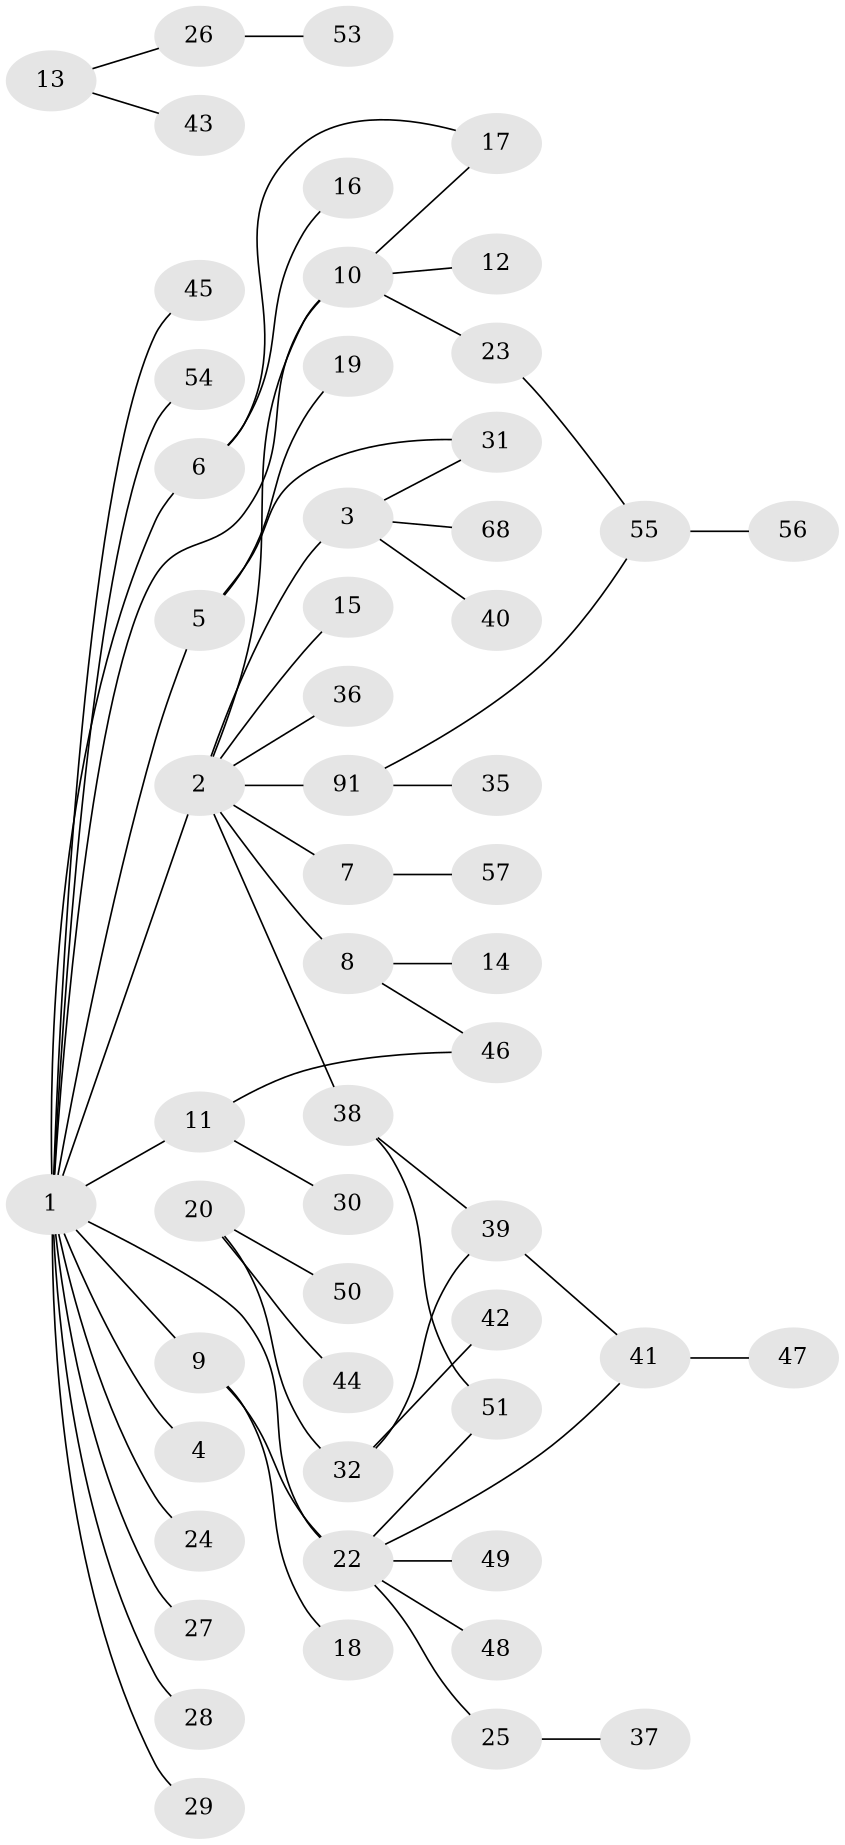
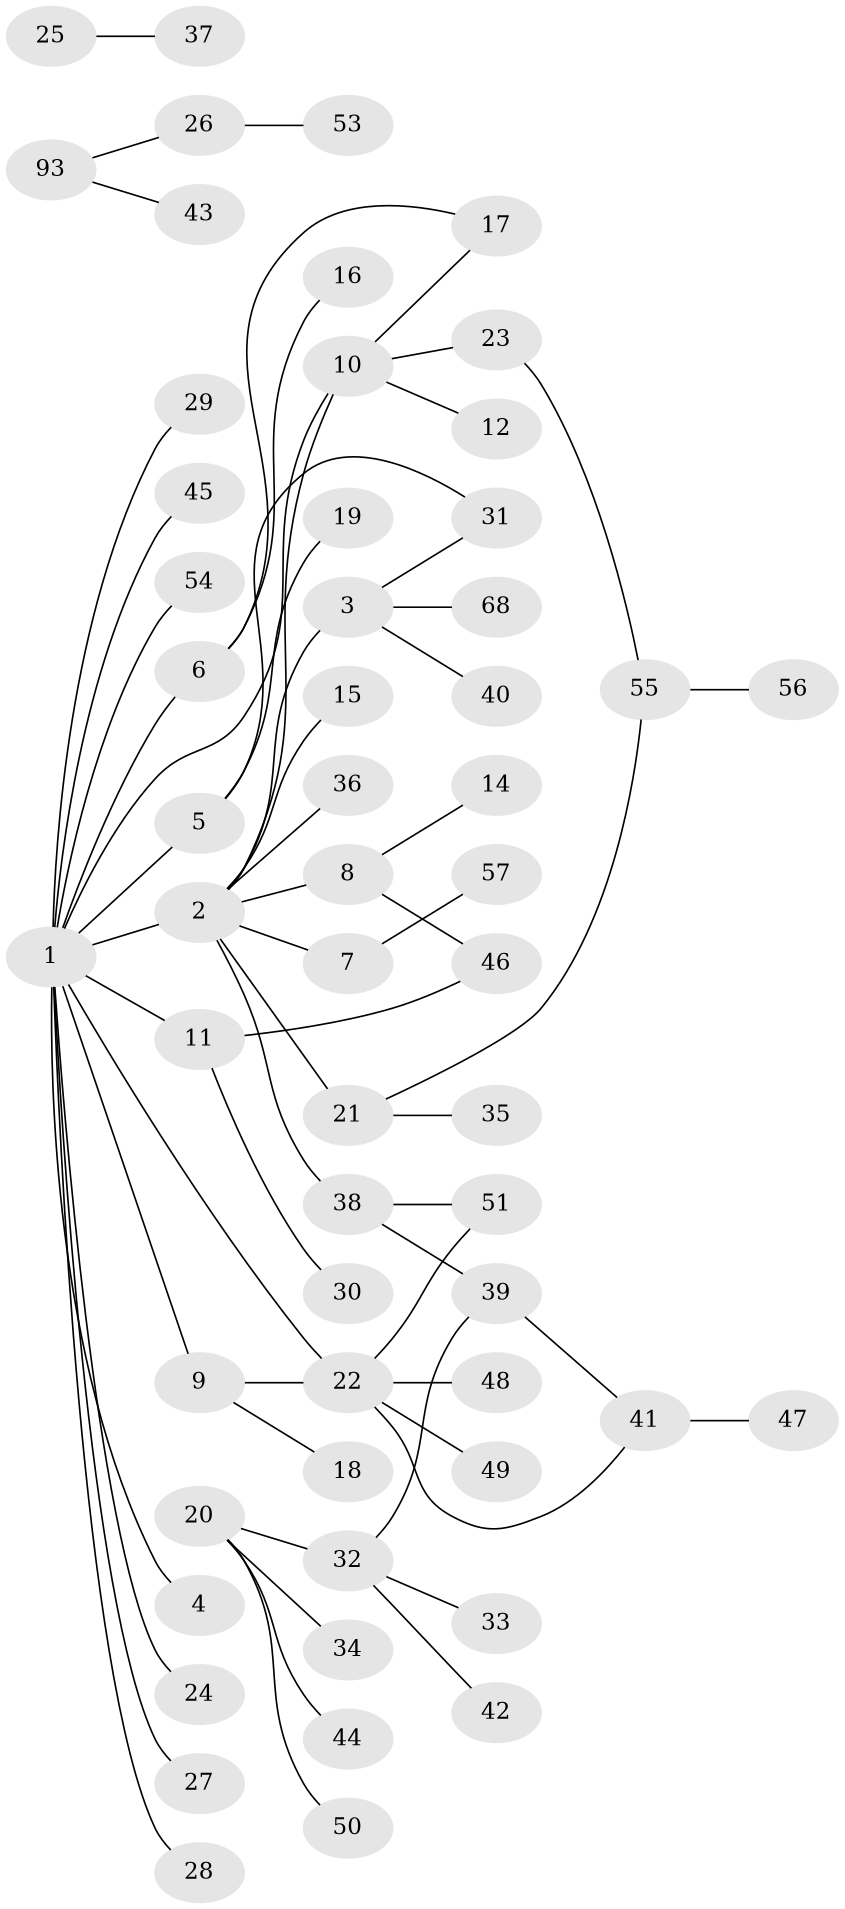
(51, 81) -> (51, 170)
(348, 785) -> (348, 1115)
none -> (497, 1624)
none -> (348, 1650)
(422, 1650) -> none
